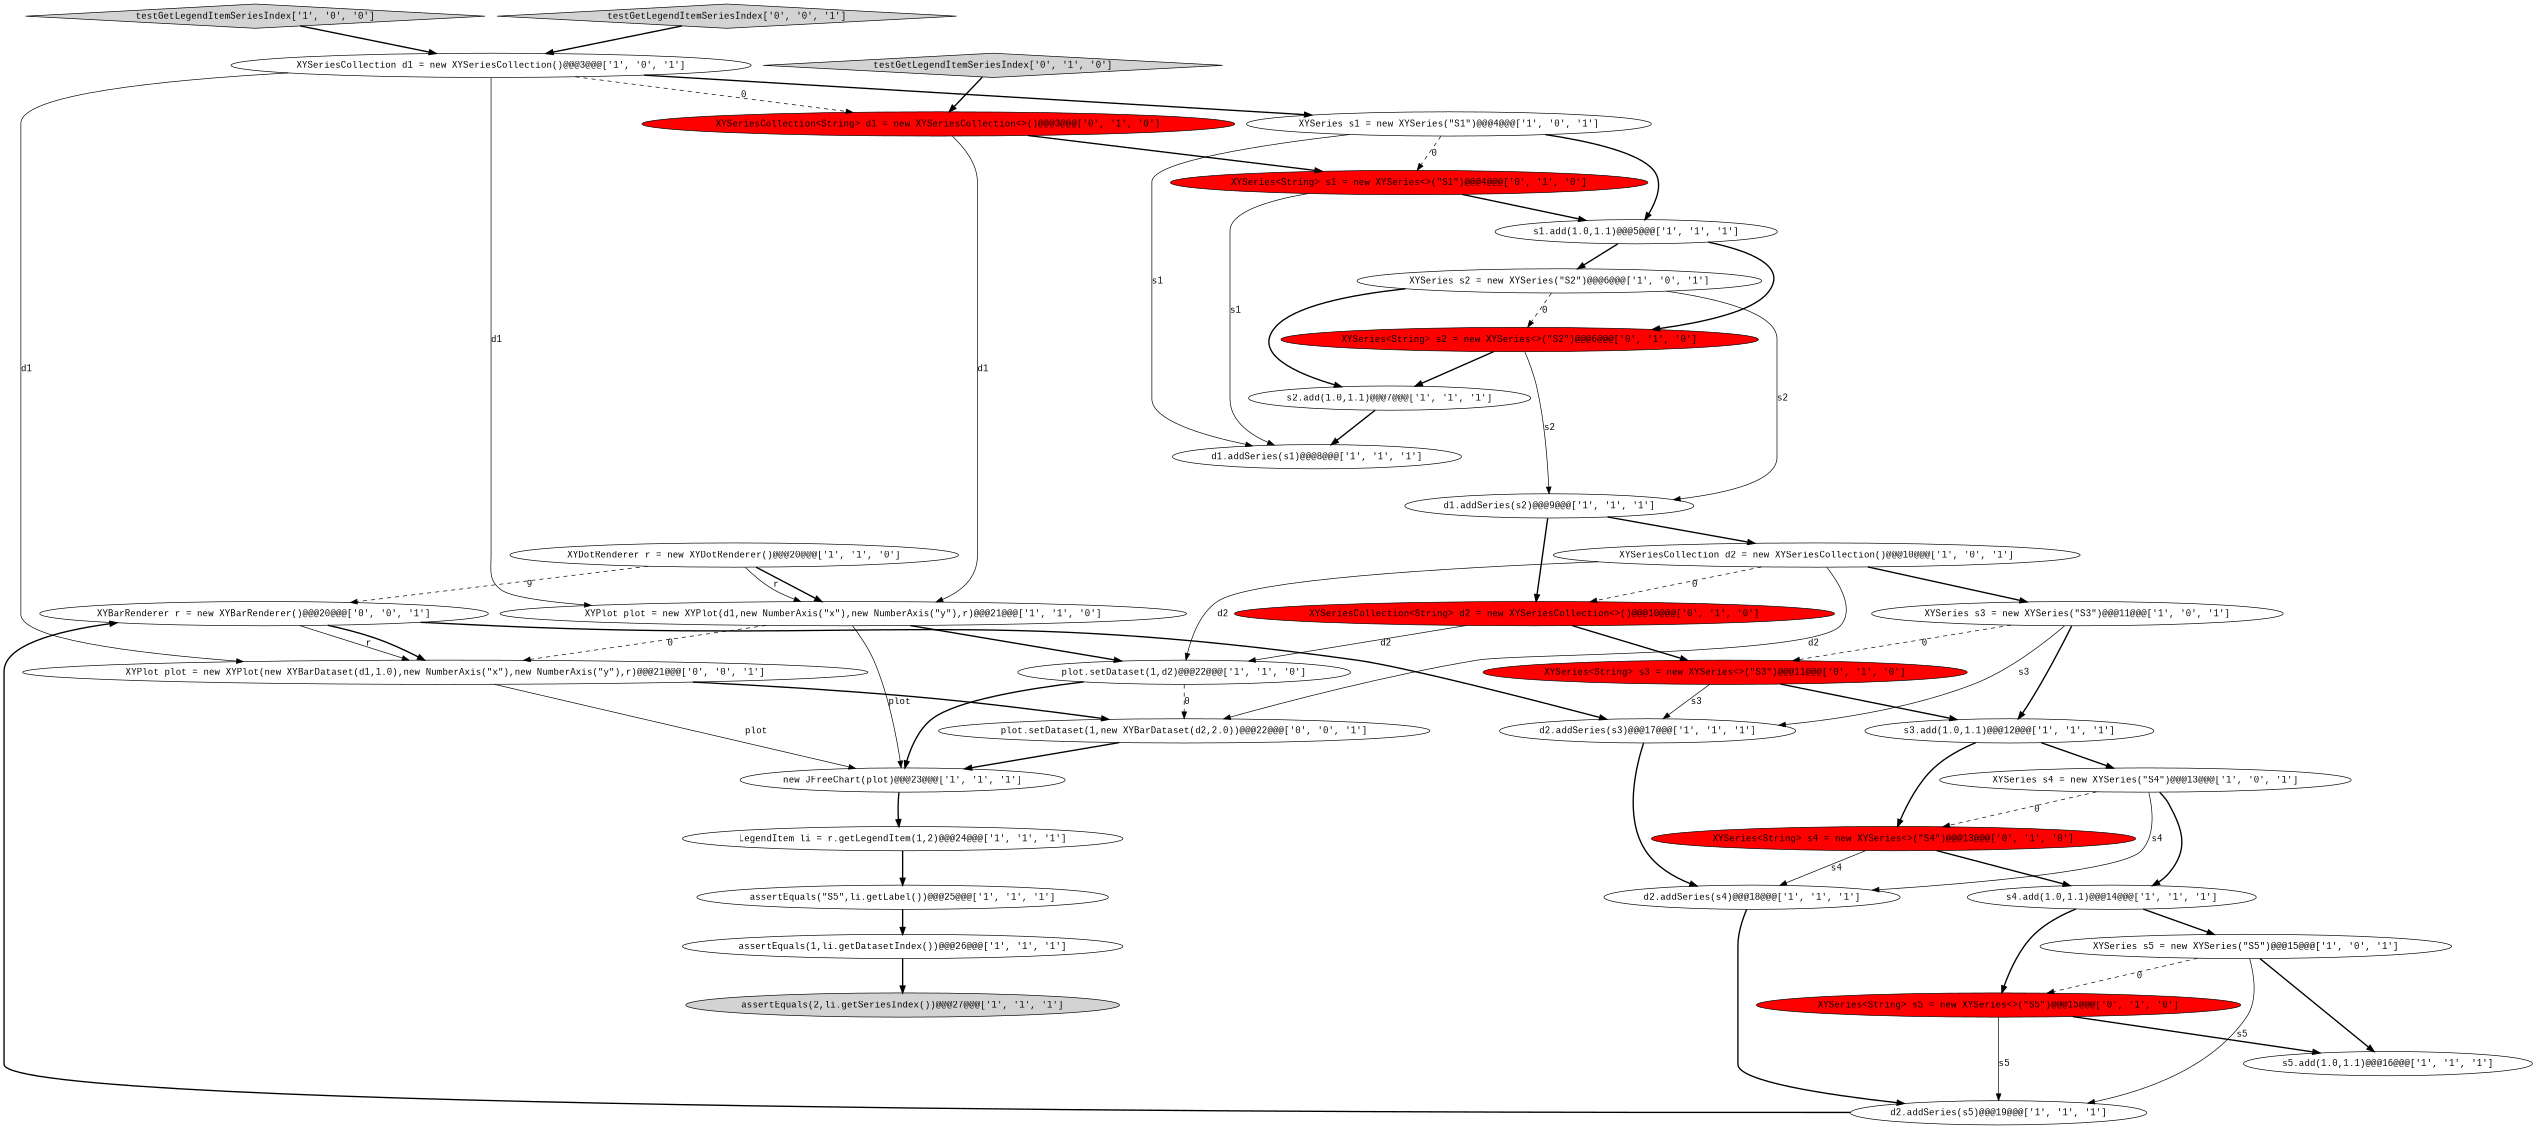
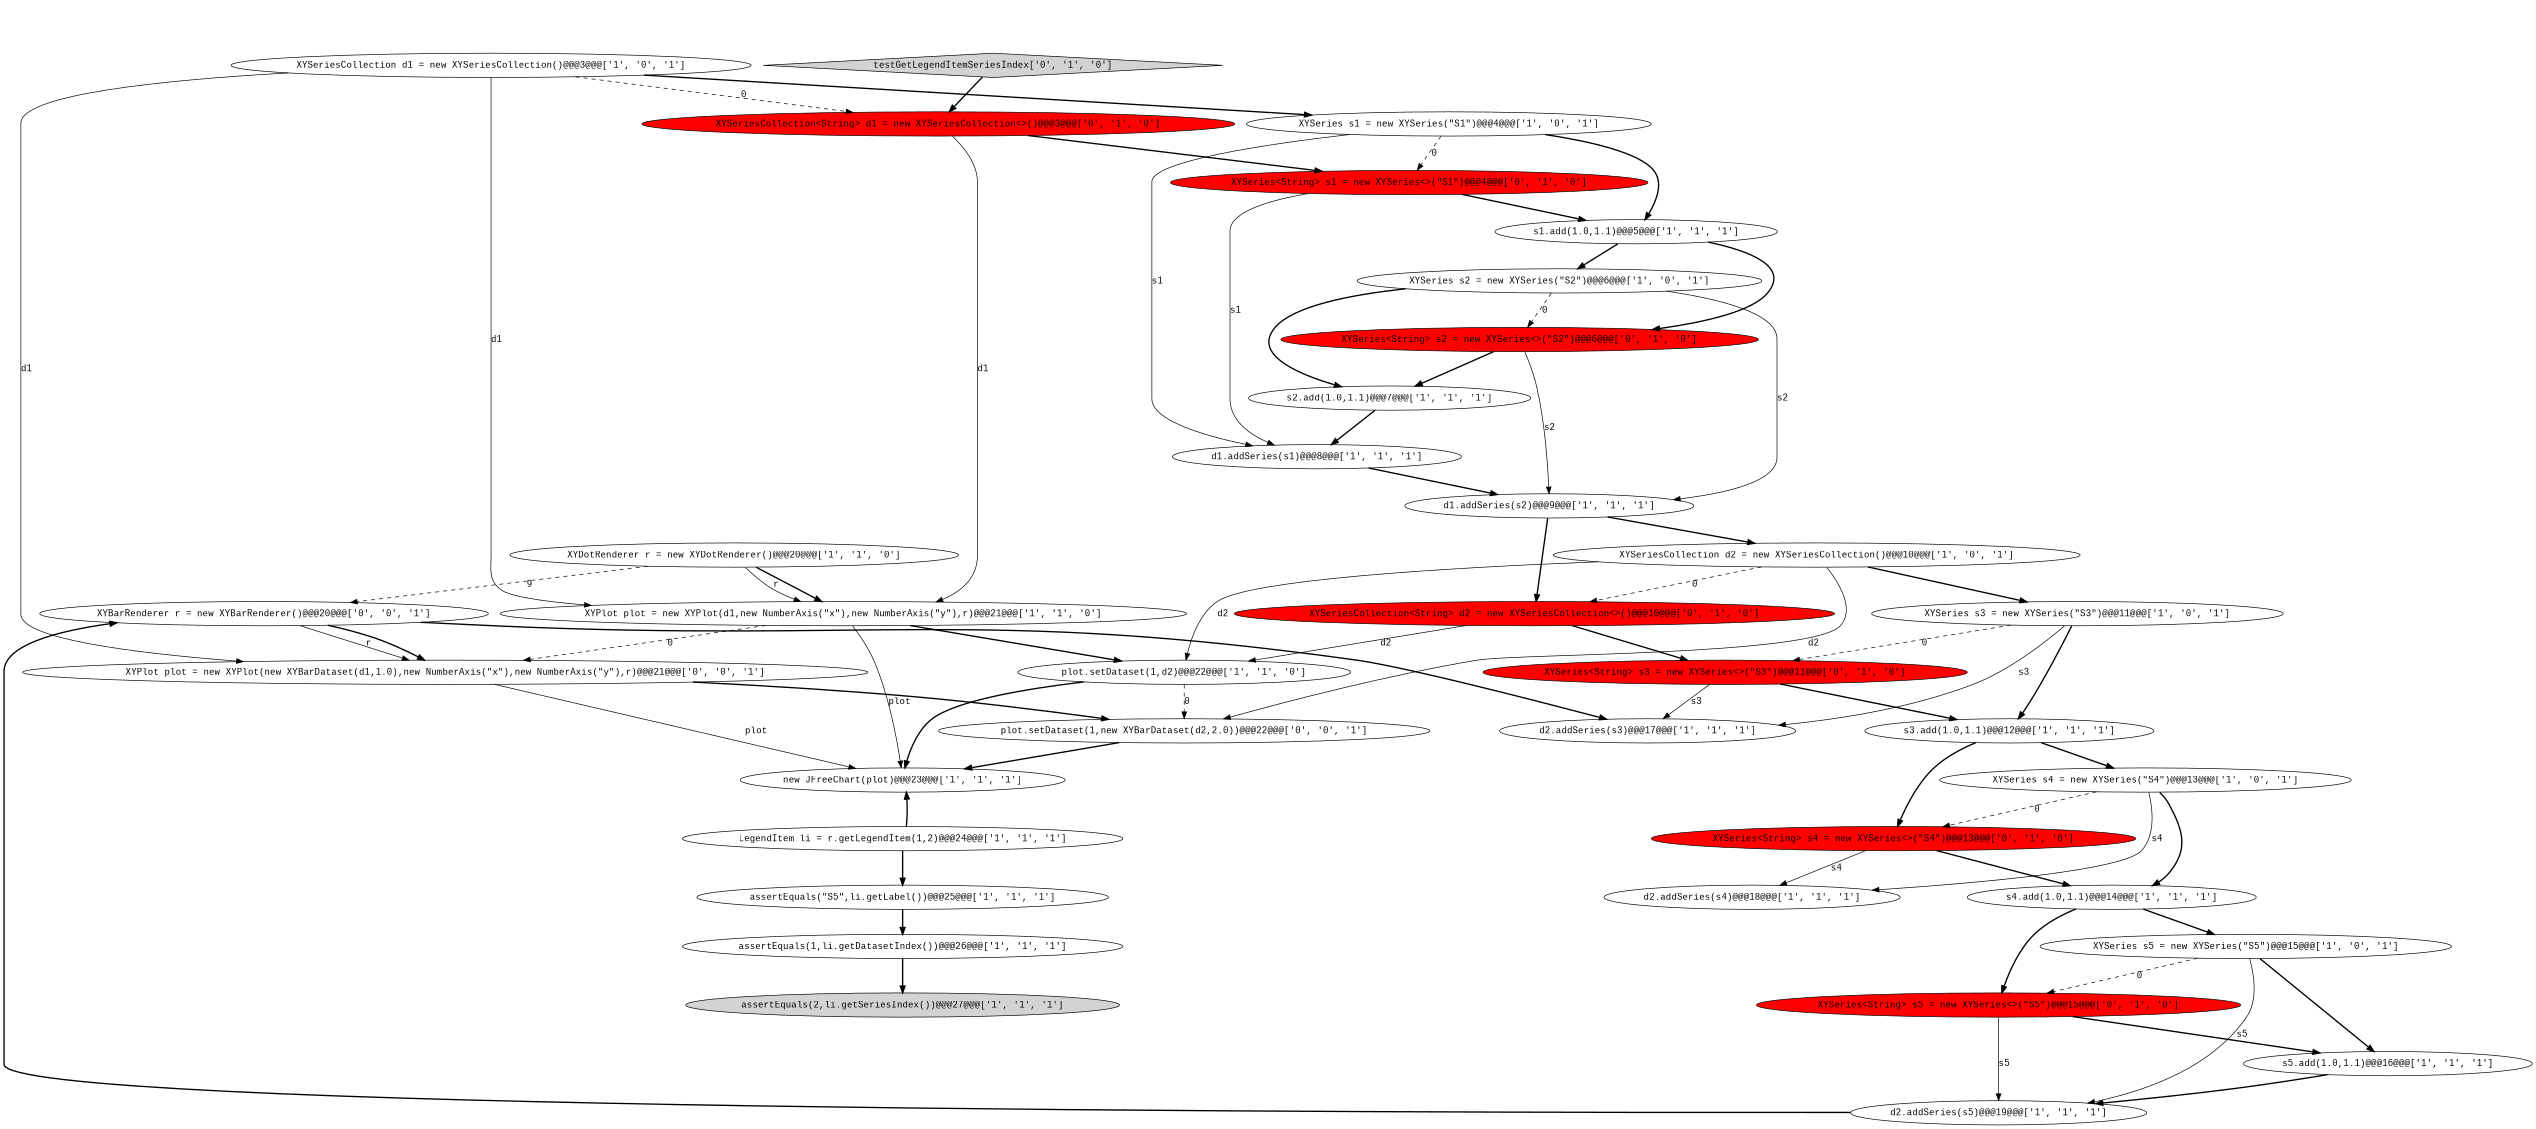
(255, 16) -> none
(727, 16) -> none
none -> (1430, 481)
(898, 806) -> (907, 813)
(1636, 825) -> none
(1741, 1069) -> (2215, 1091)
